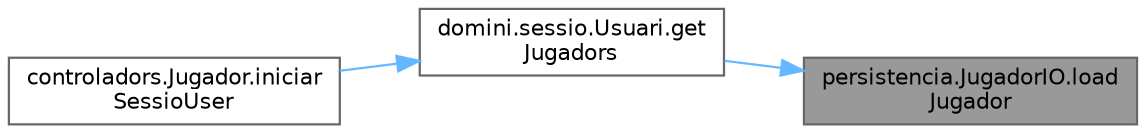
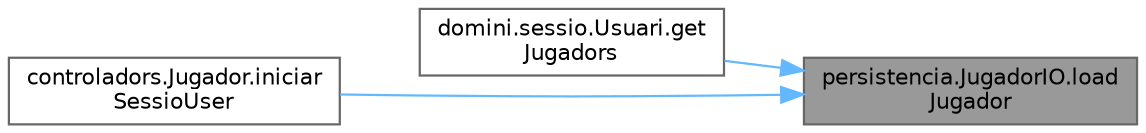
(369, 67) -> (560, 96)
